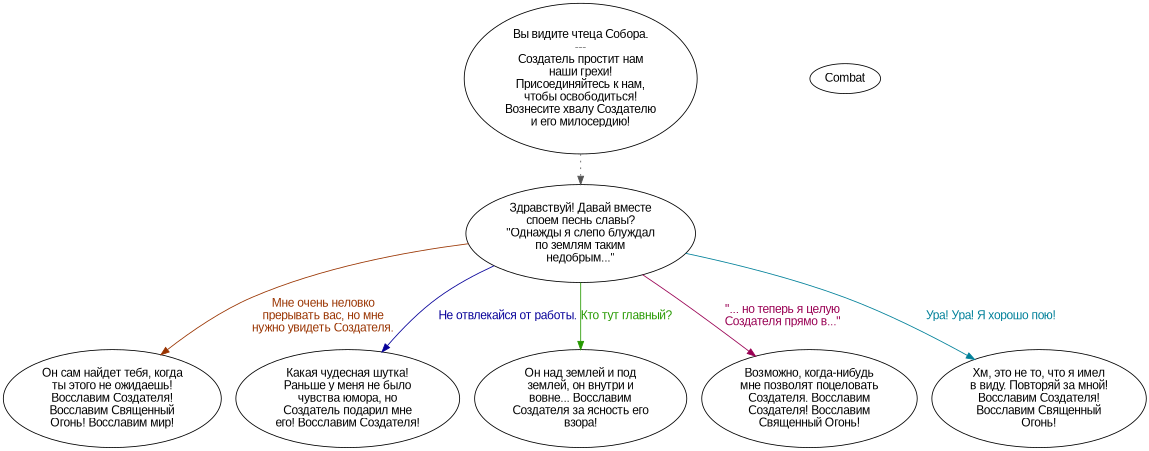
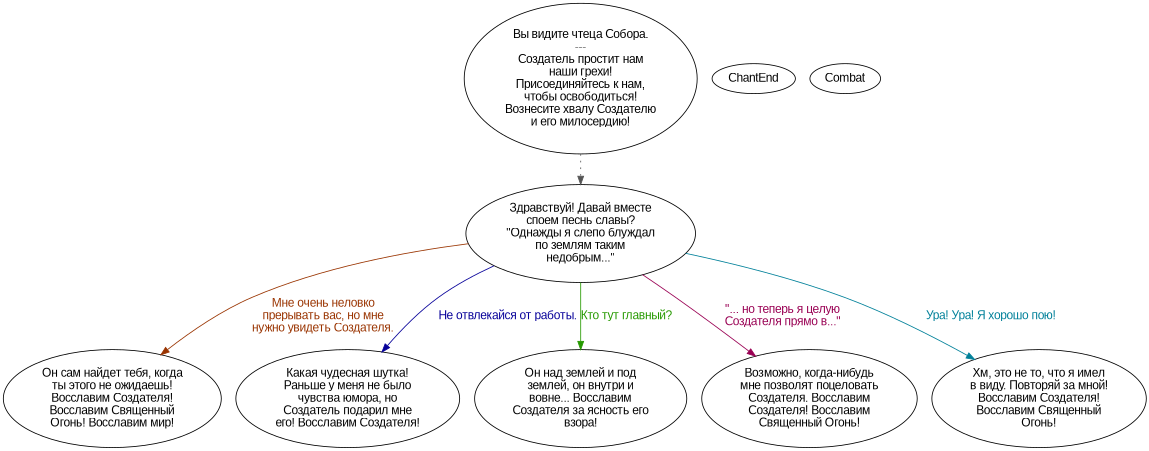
none -> (754, 79)
